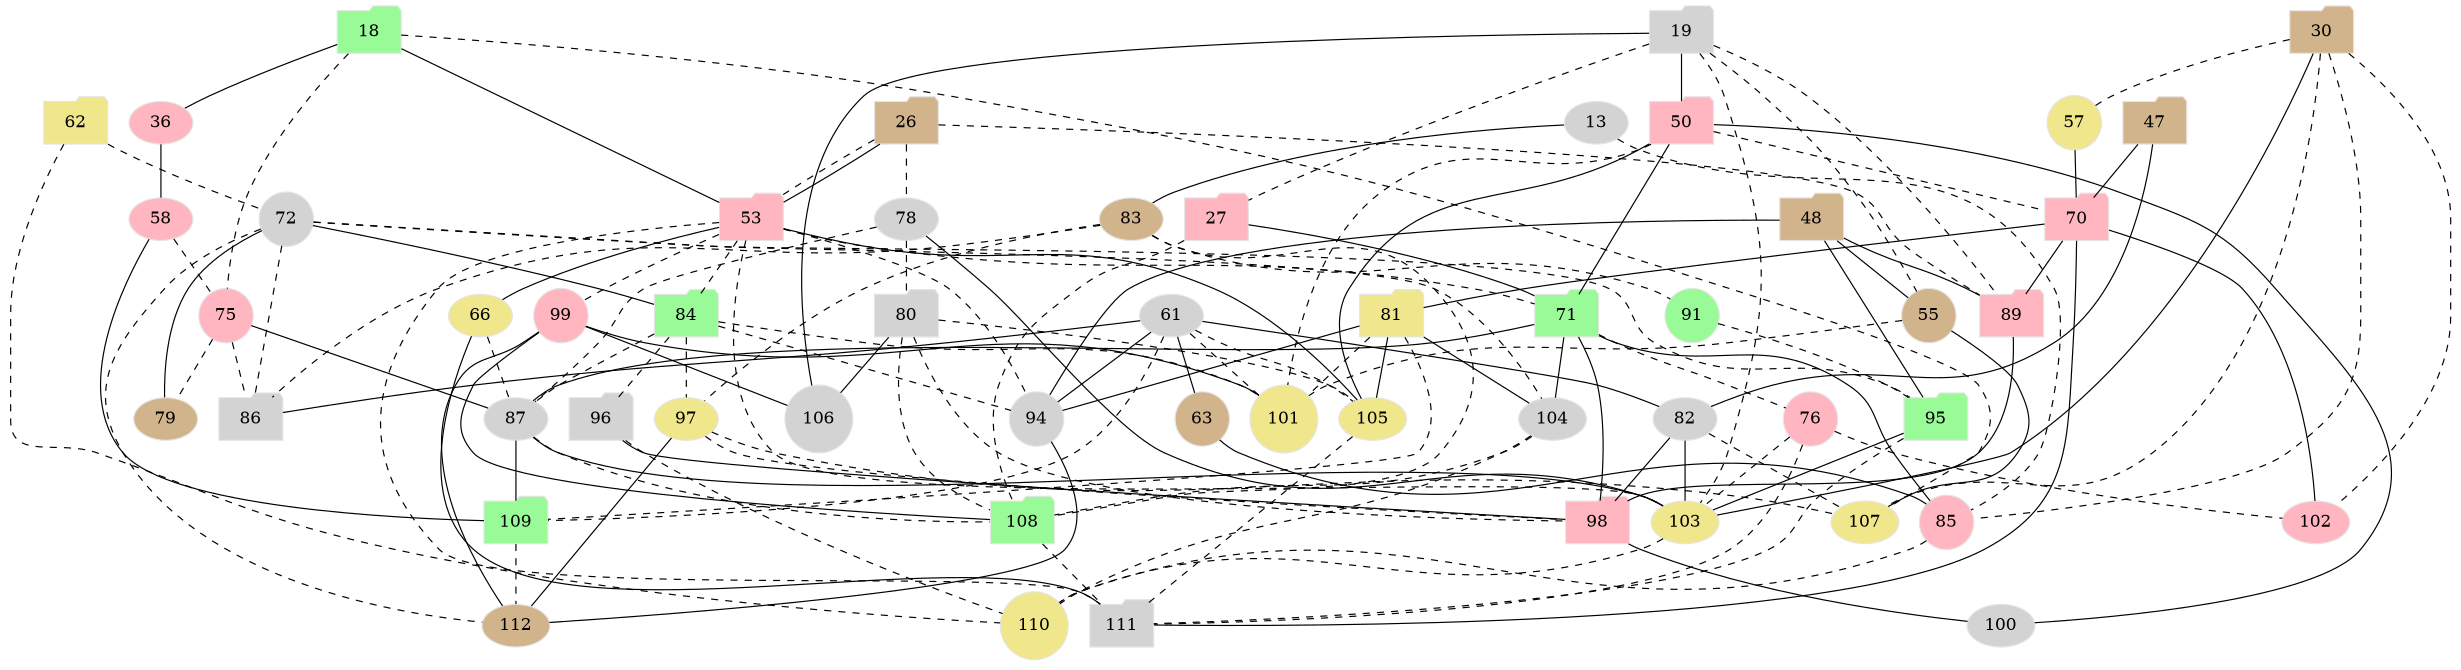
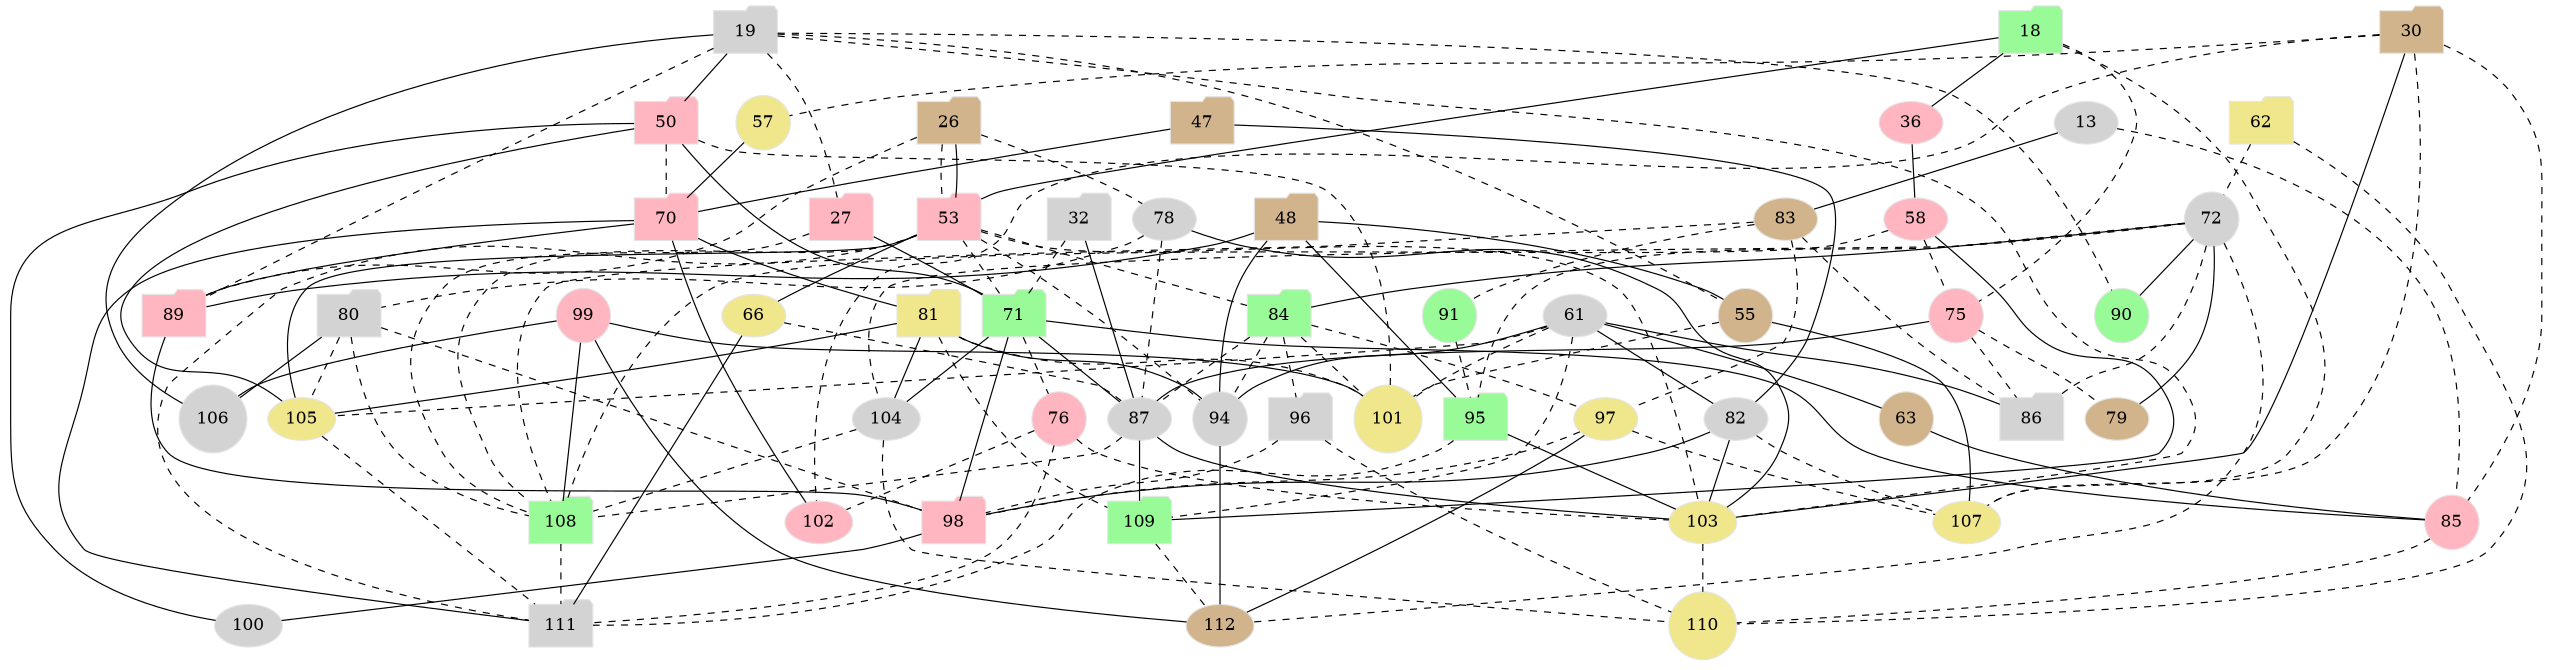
none -> (1079, 219)
none -> (1168, 253)
(650, 266) -> (475, 305)
none -> (2122, 316)
(1092, 491) -> (1097, 488)
